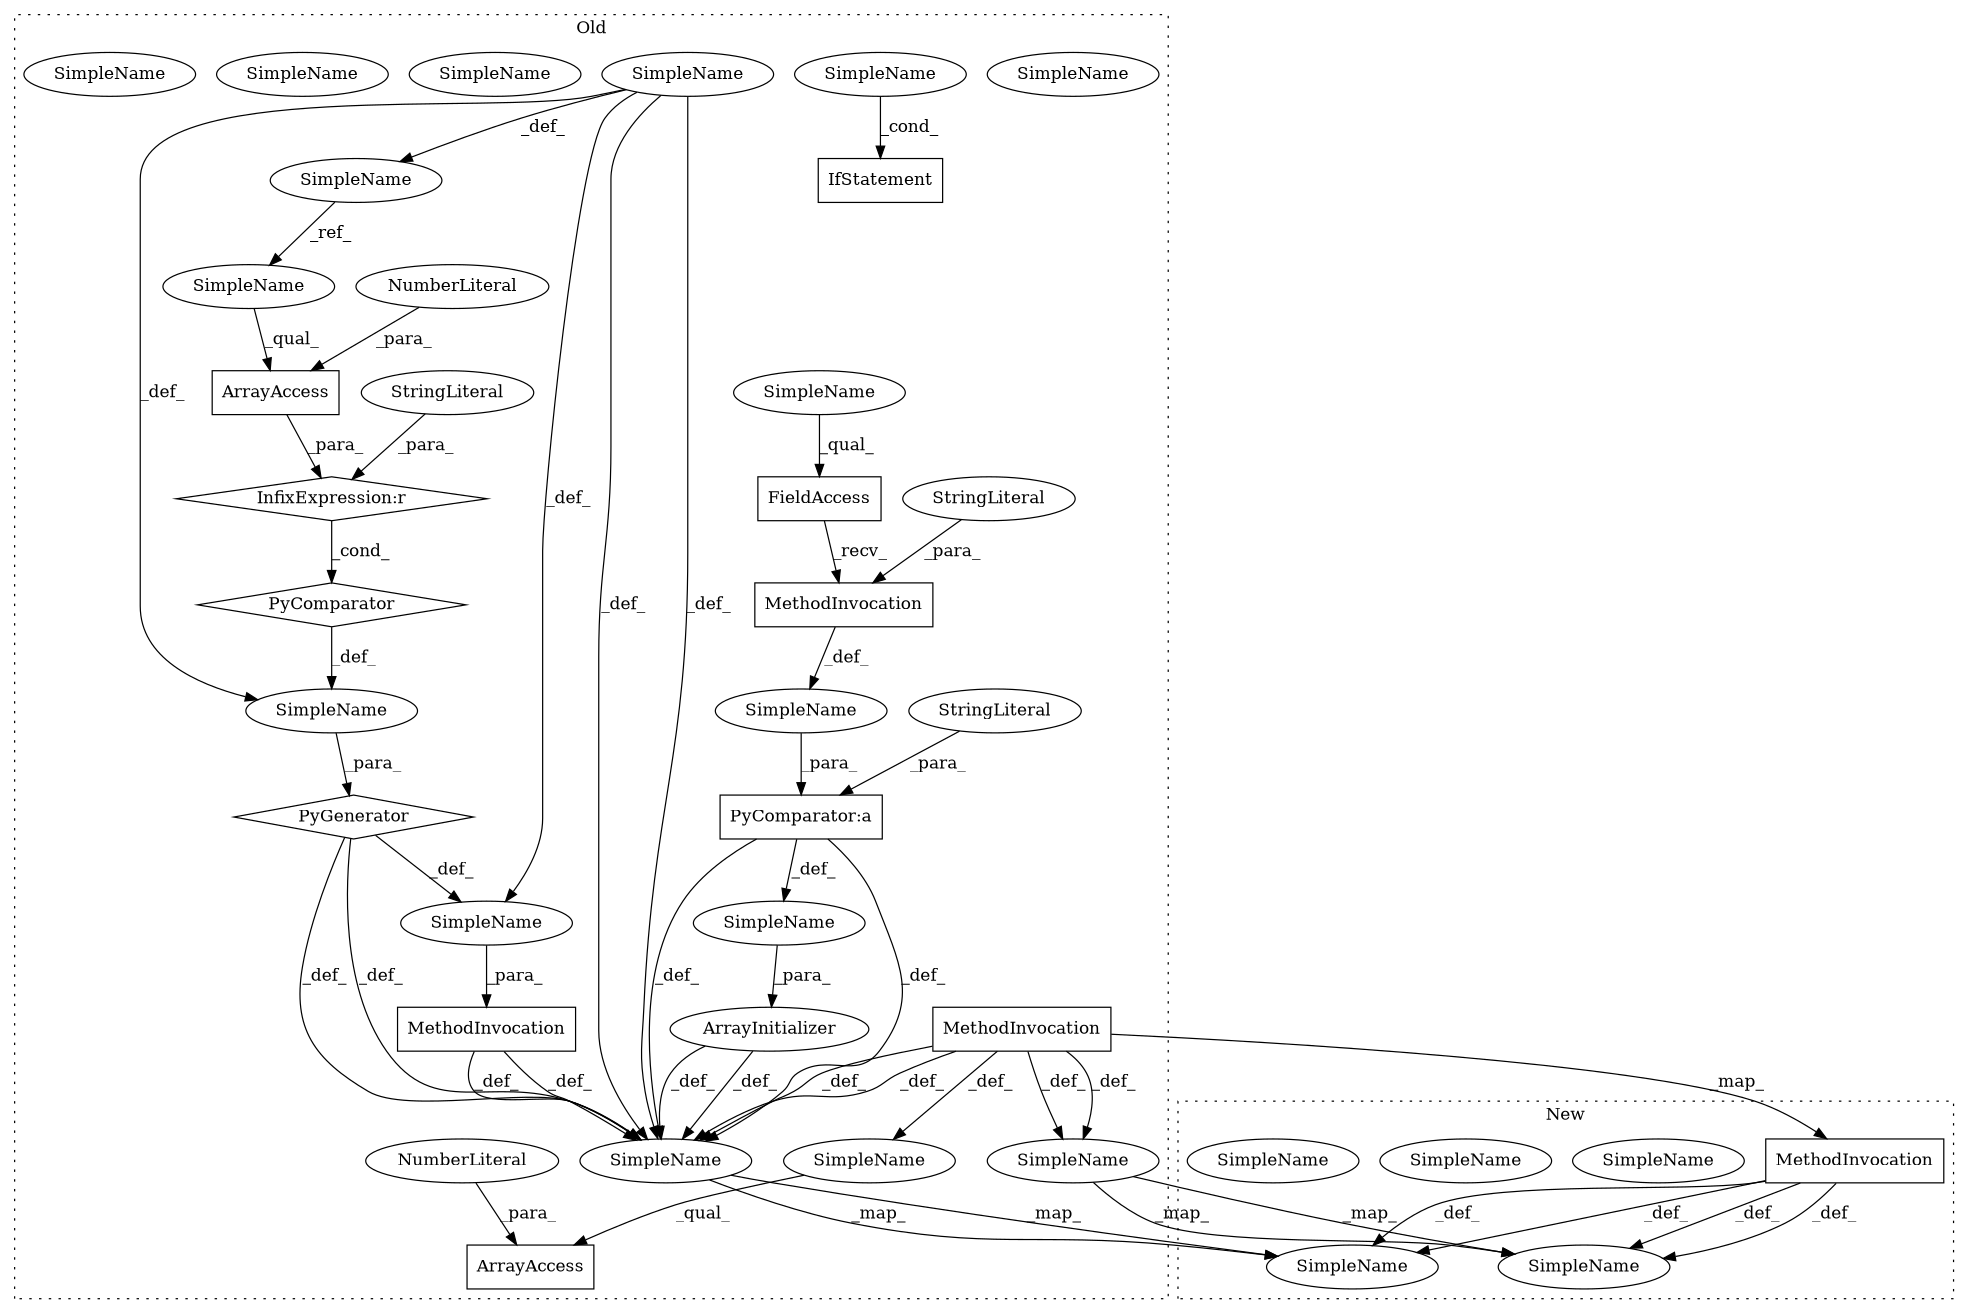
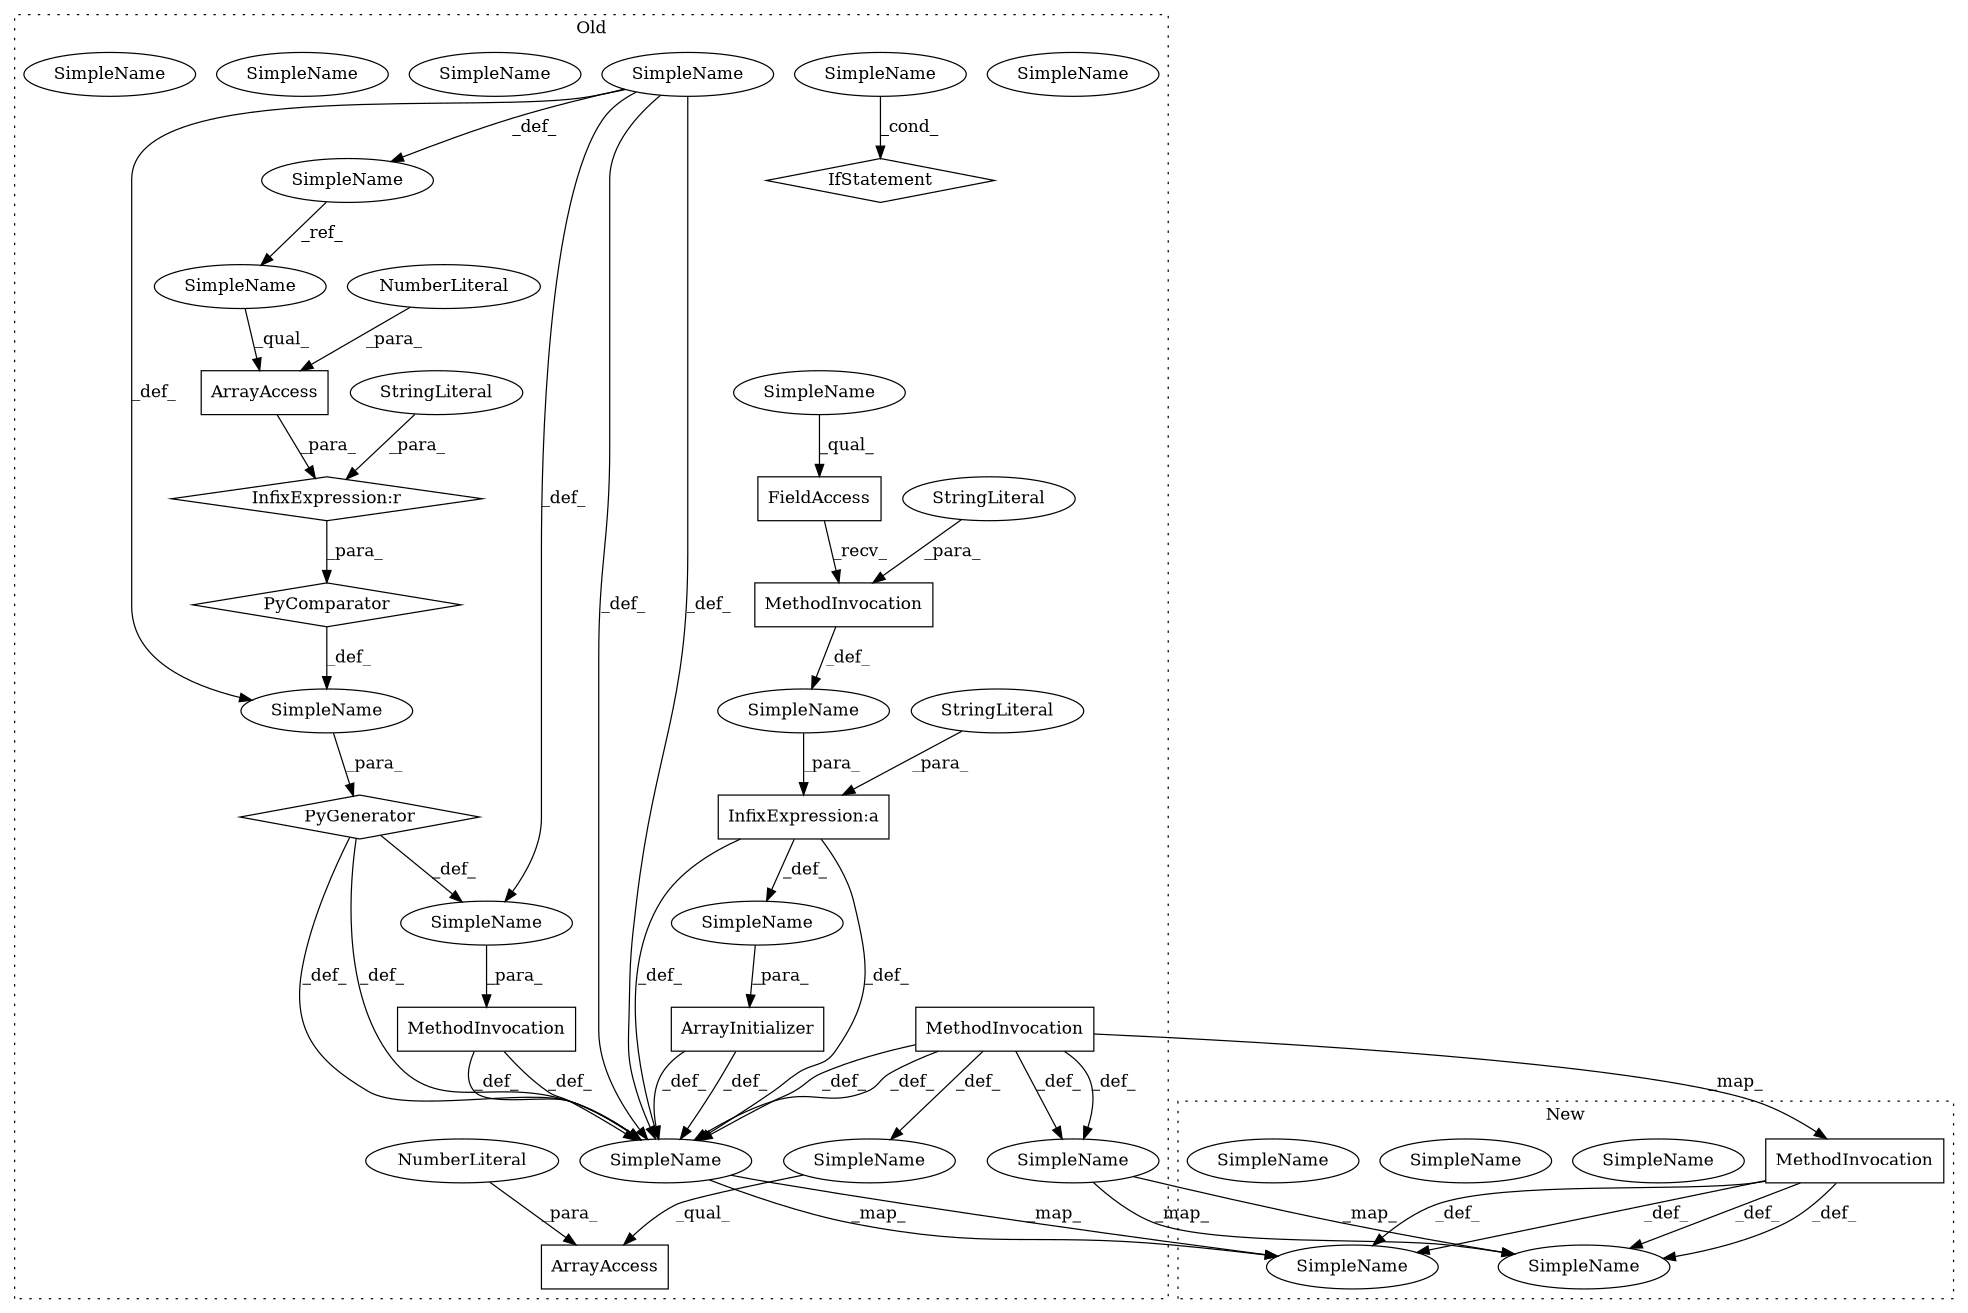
(880, 180) -> (880, 180)
(361, 552) -> (355, 552)
(801, 817) -> (804, 817)
(769, 1029) -> (748, 1029)
